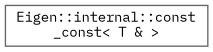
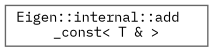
(107, 26) -> (107, 26)
